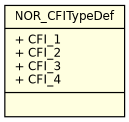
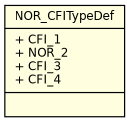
(38, 53) -> (42, 53)
